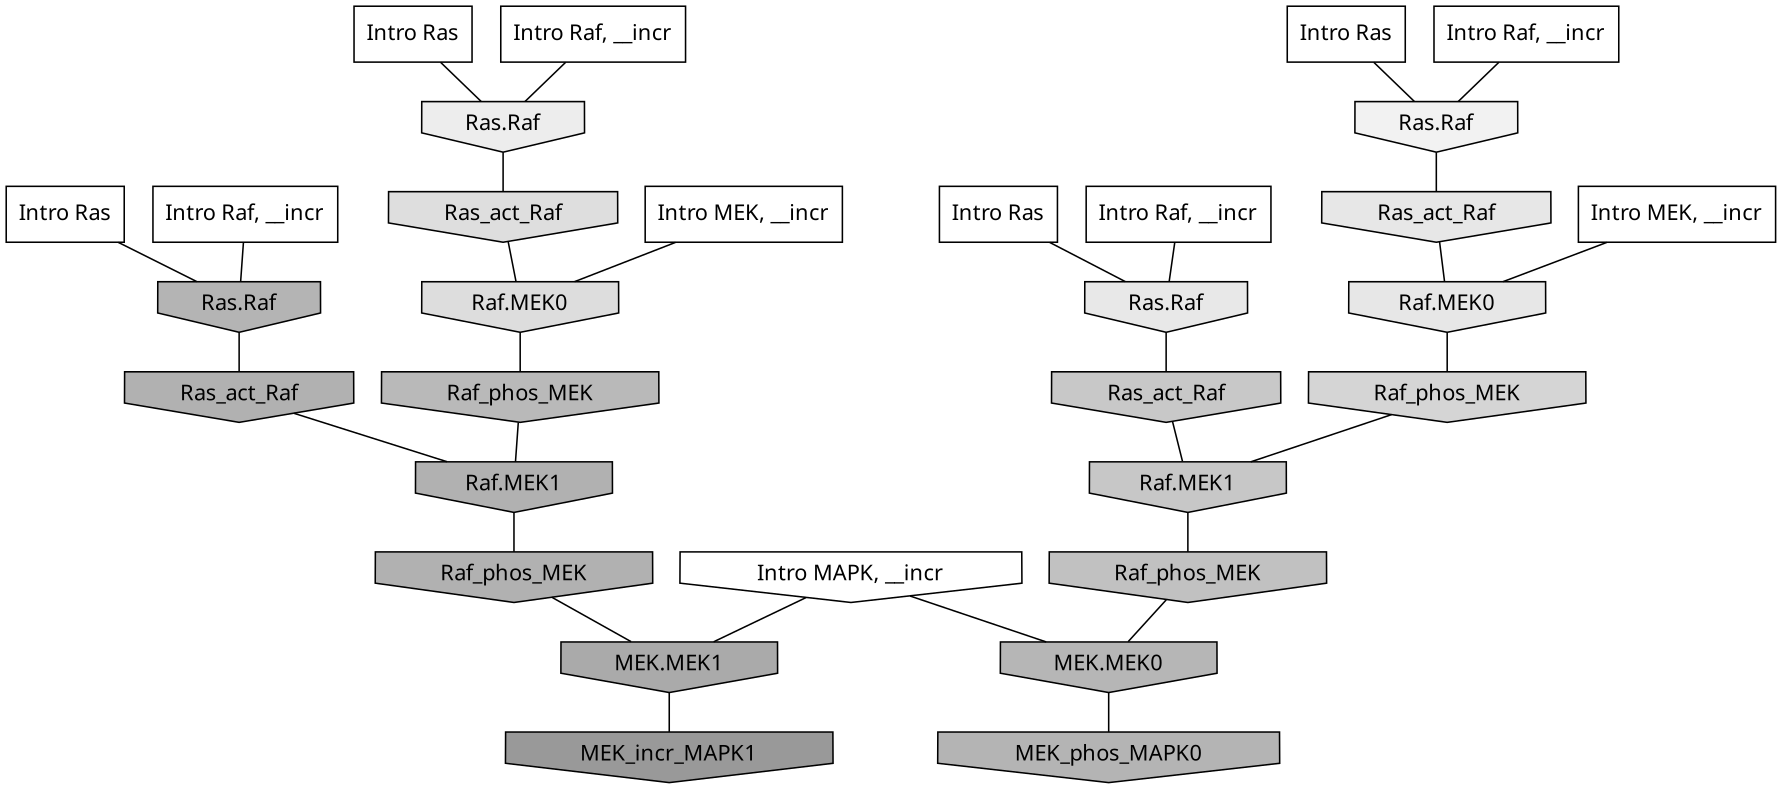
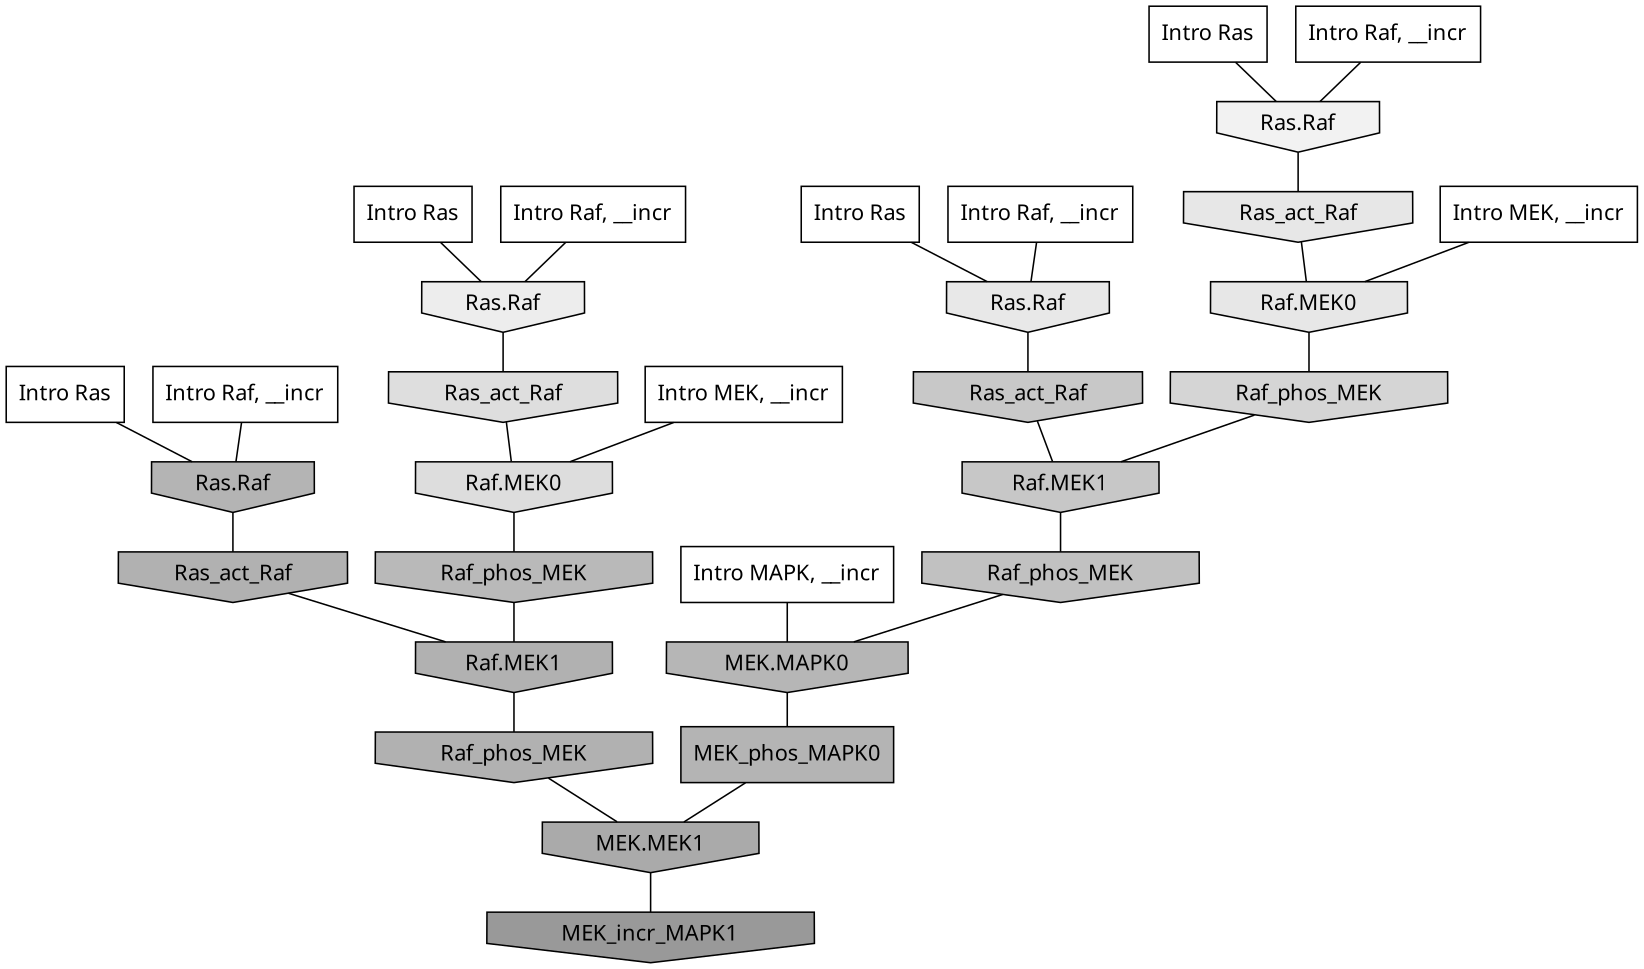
(851, 575) -> (787, 575)
(760, 620) -> (715, 802)
(1109, 665) -> (787, 665)
(1109, 755) -> (787, 755)
